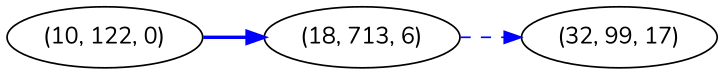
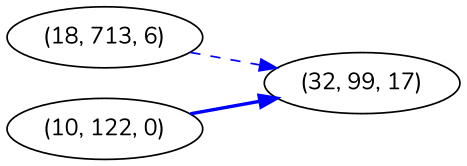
(225, 37) -> (225, 108)
